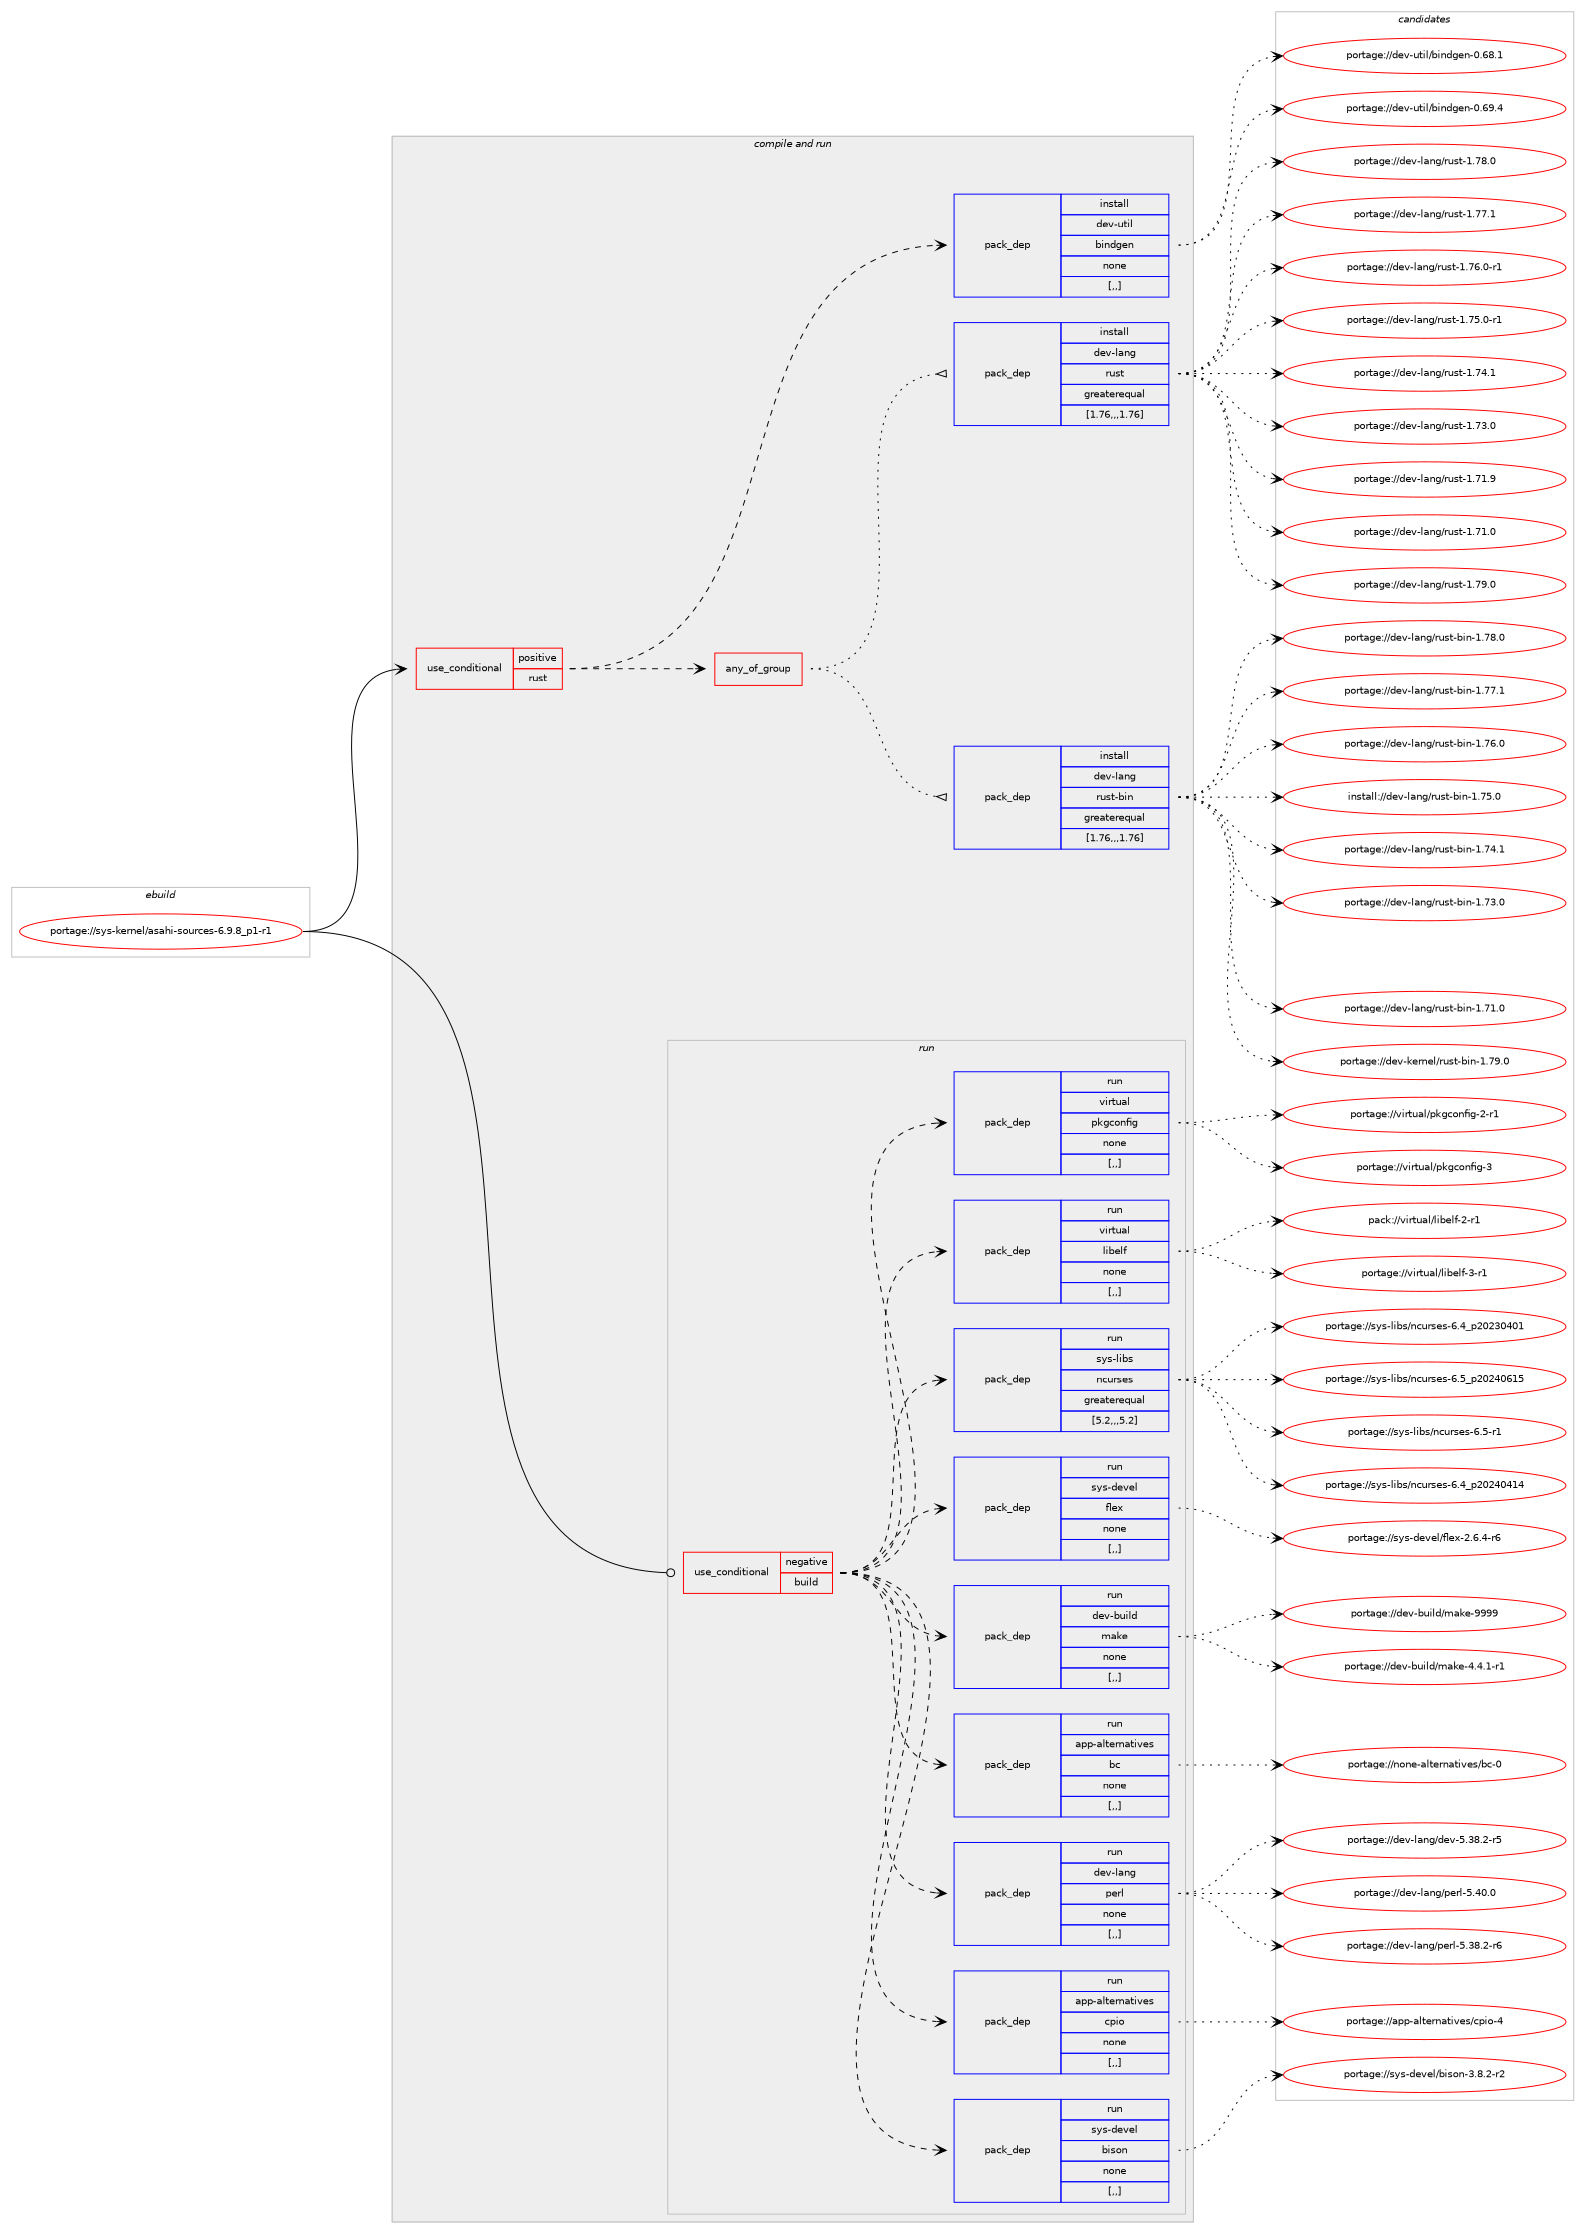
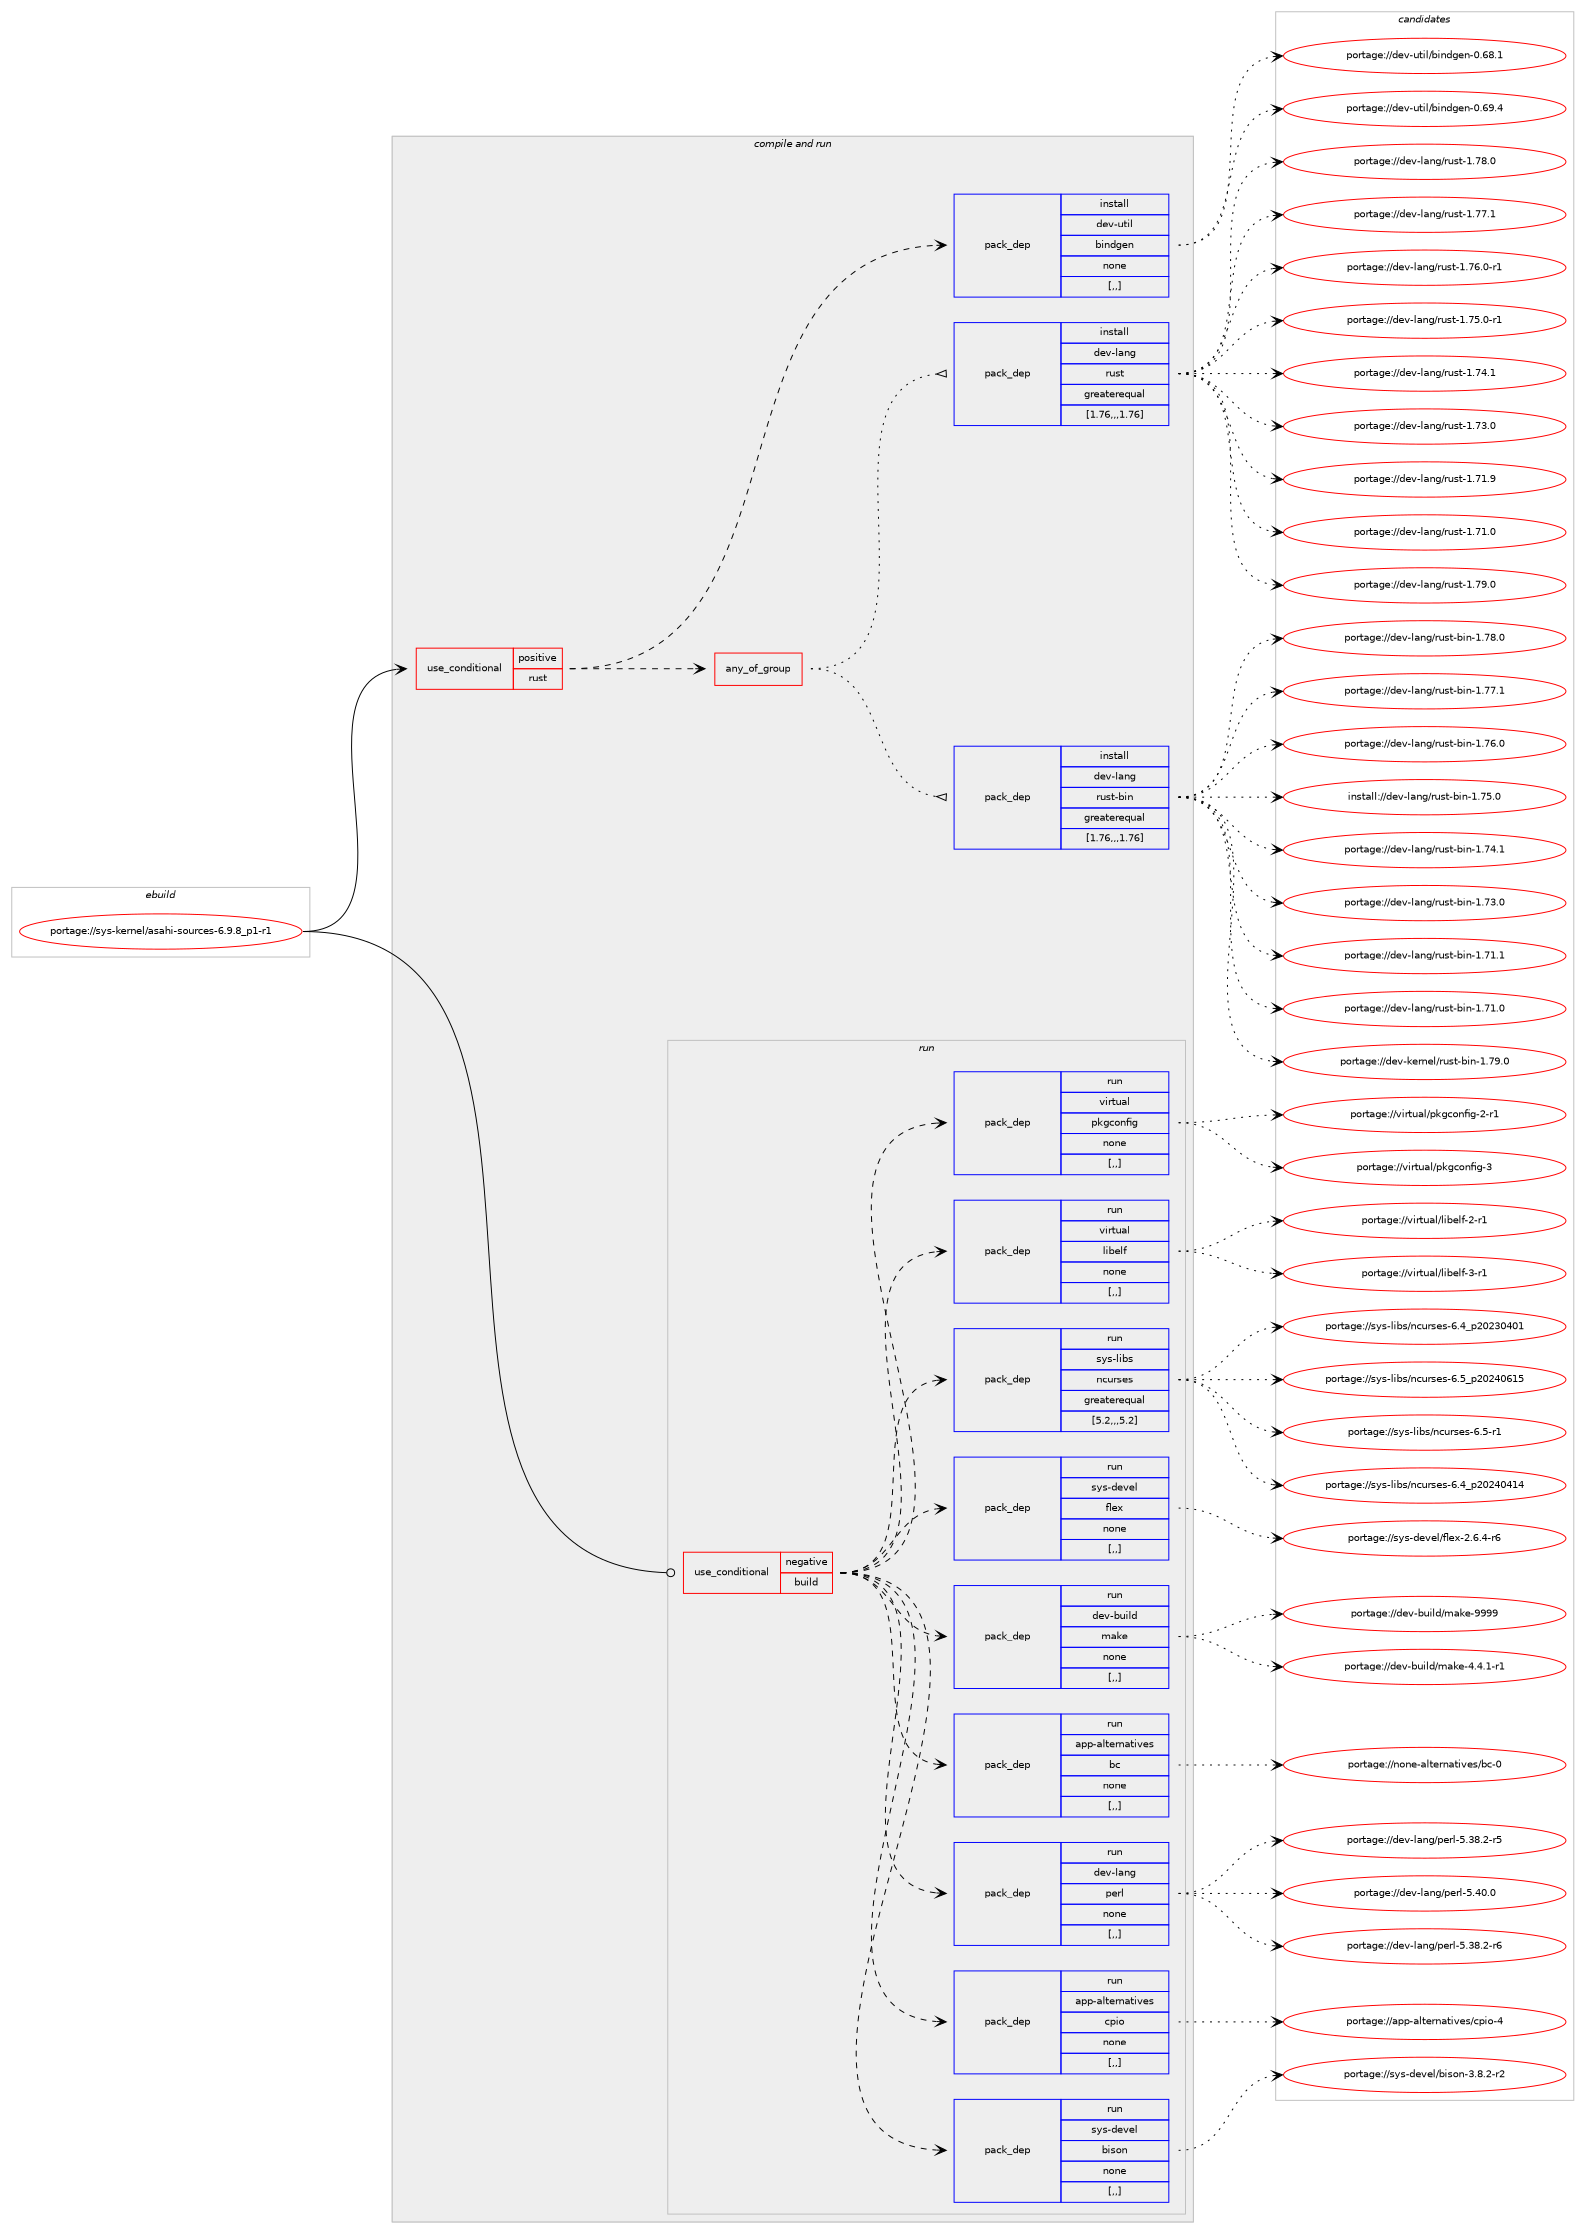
none -> (1425, 956)
(1425, 1221) -> (1425, 1221)
(1425, 1841) -> (1425, 1841)
